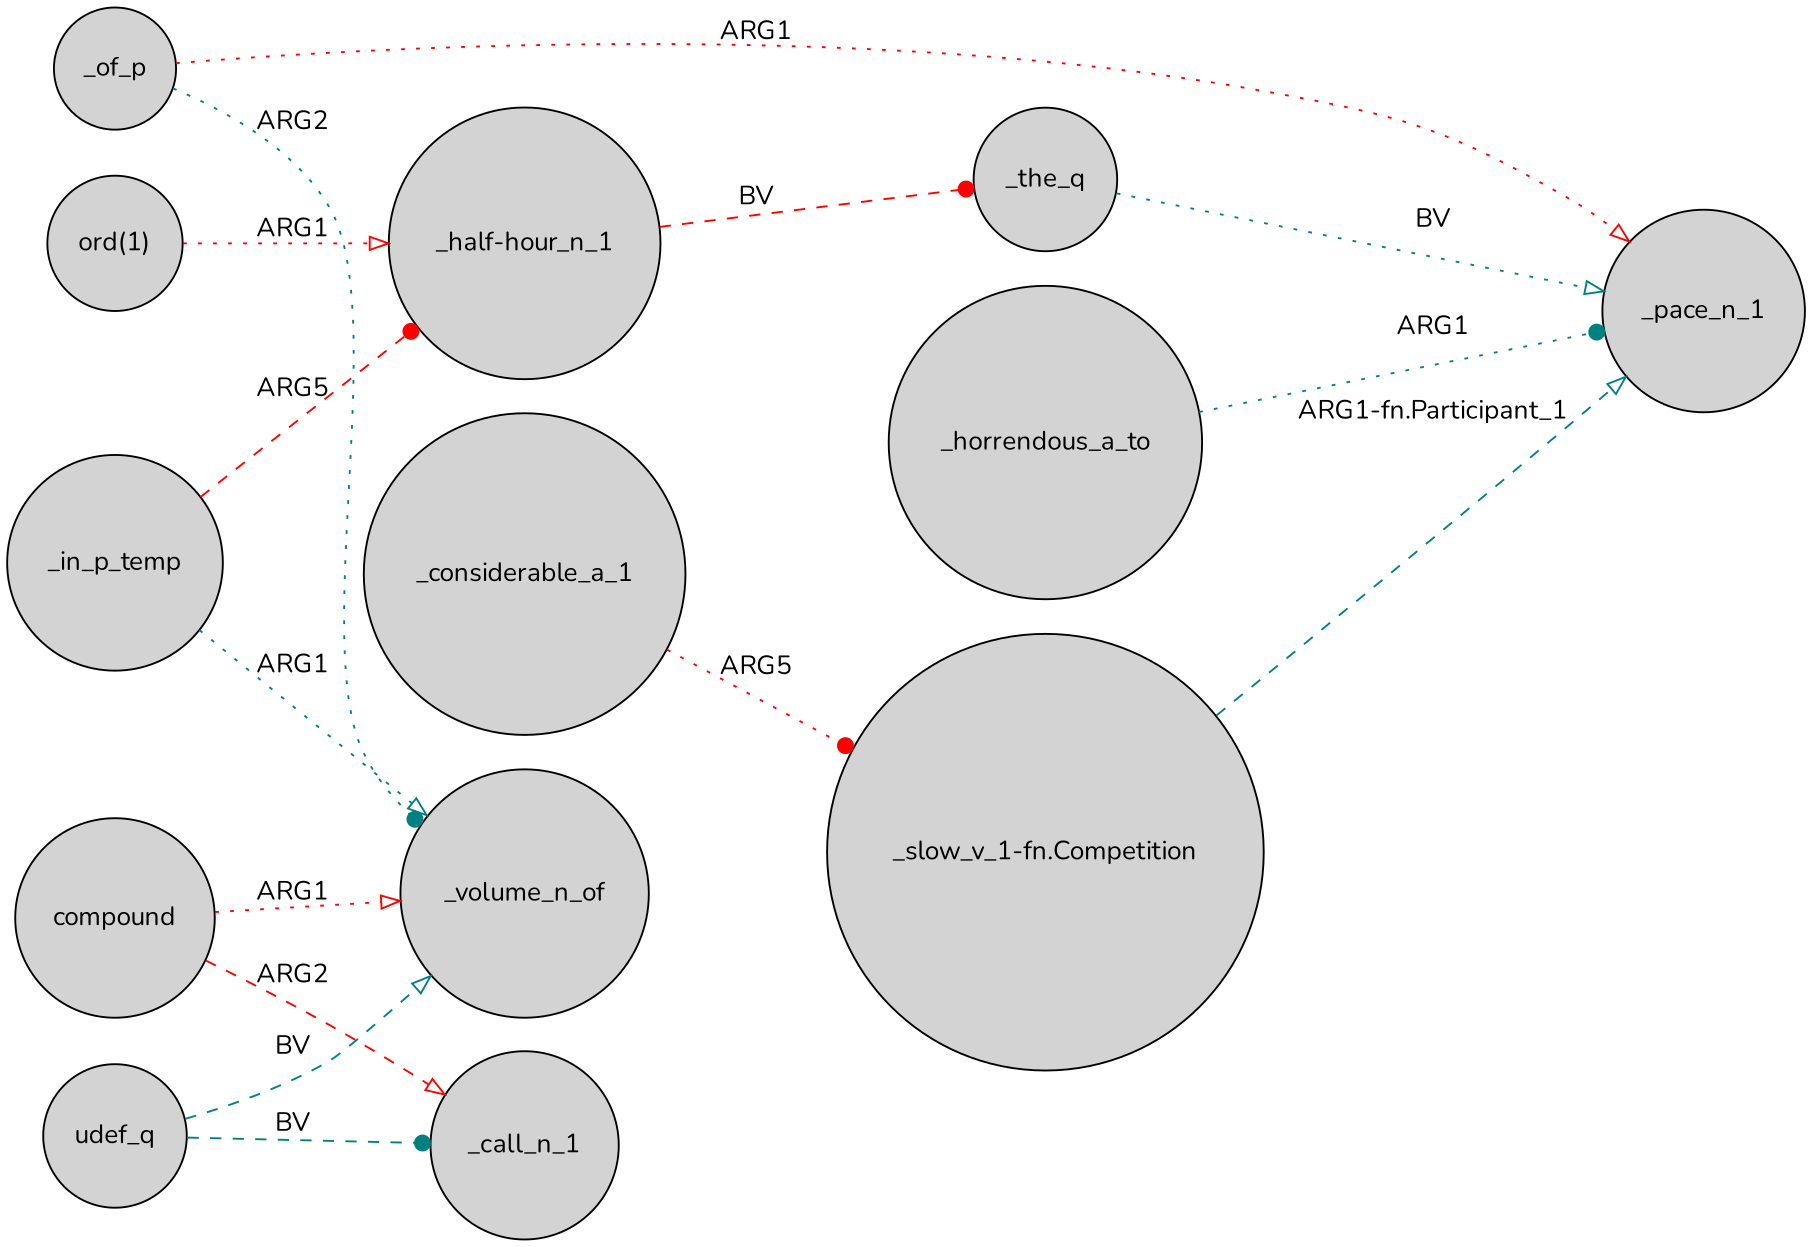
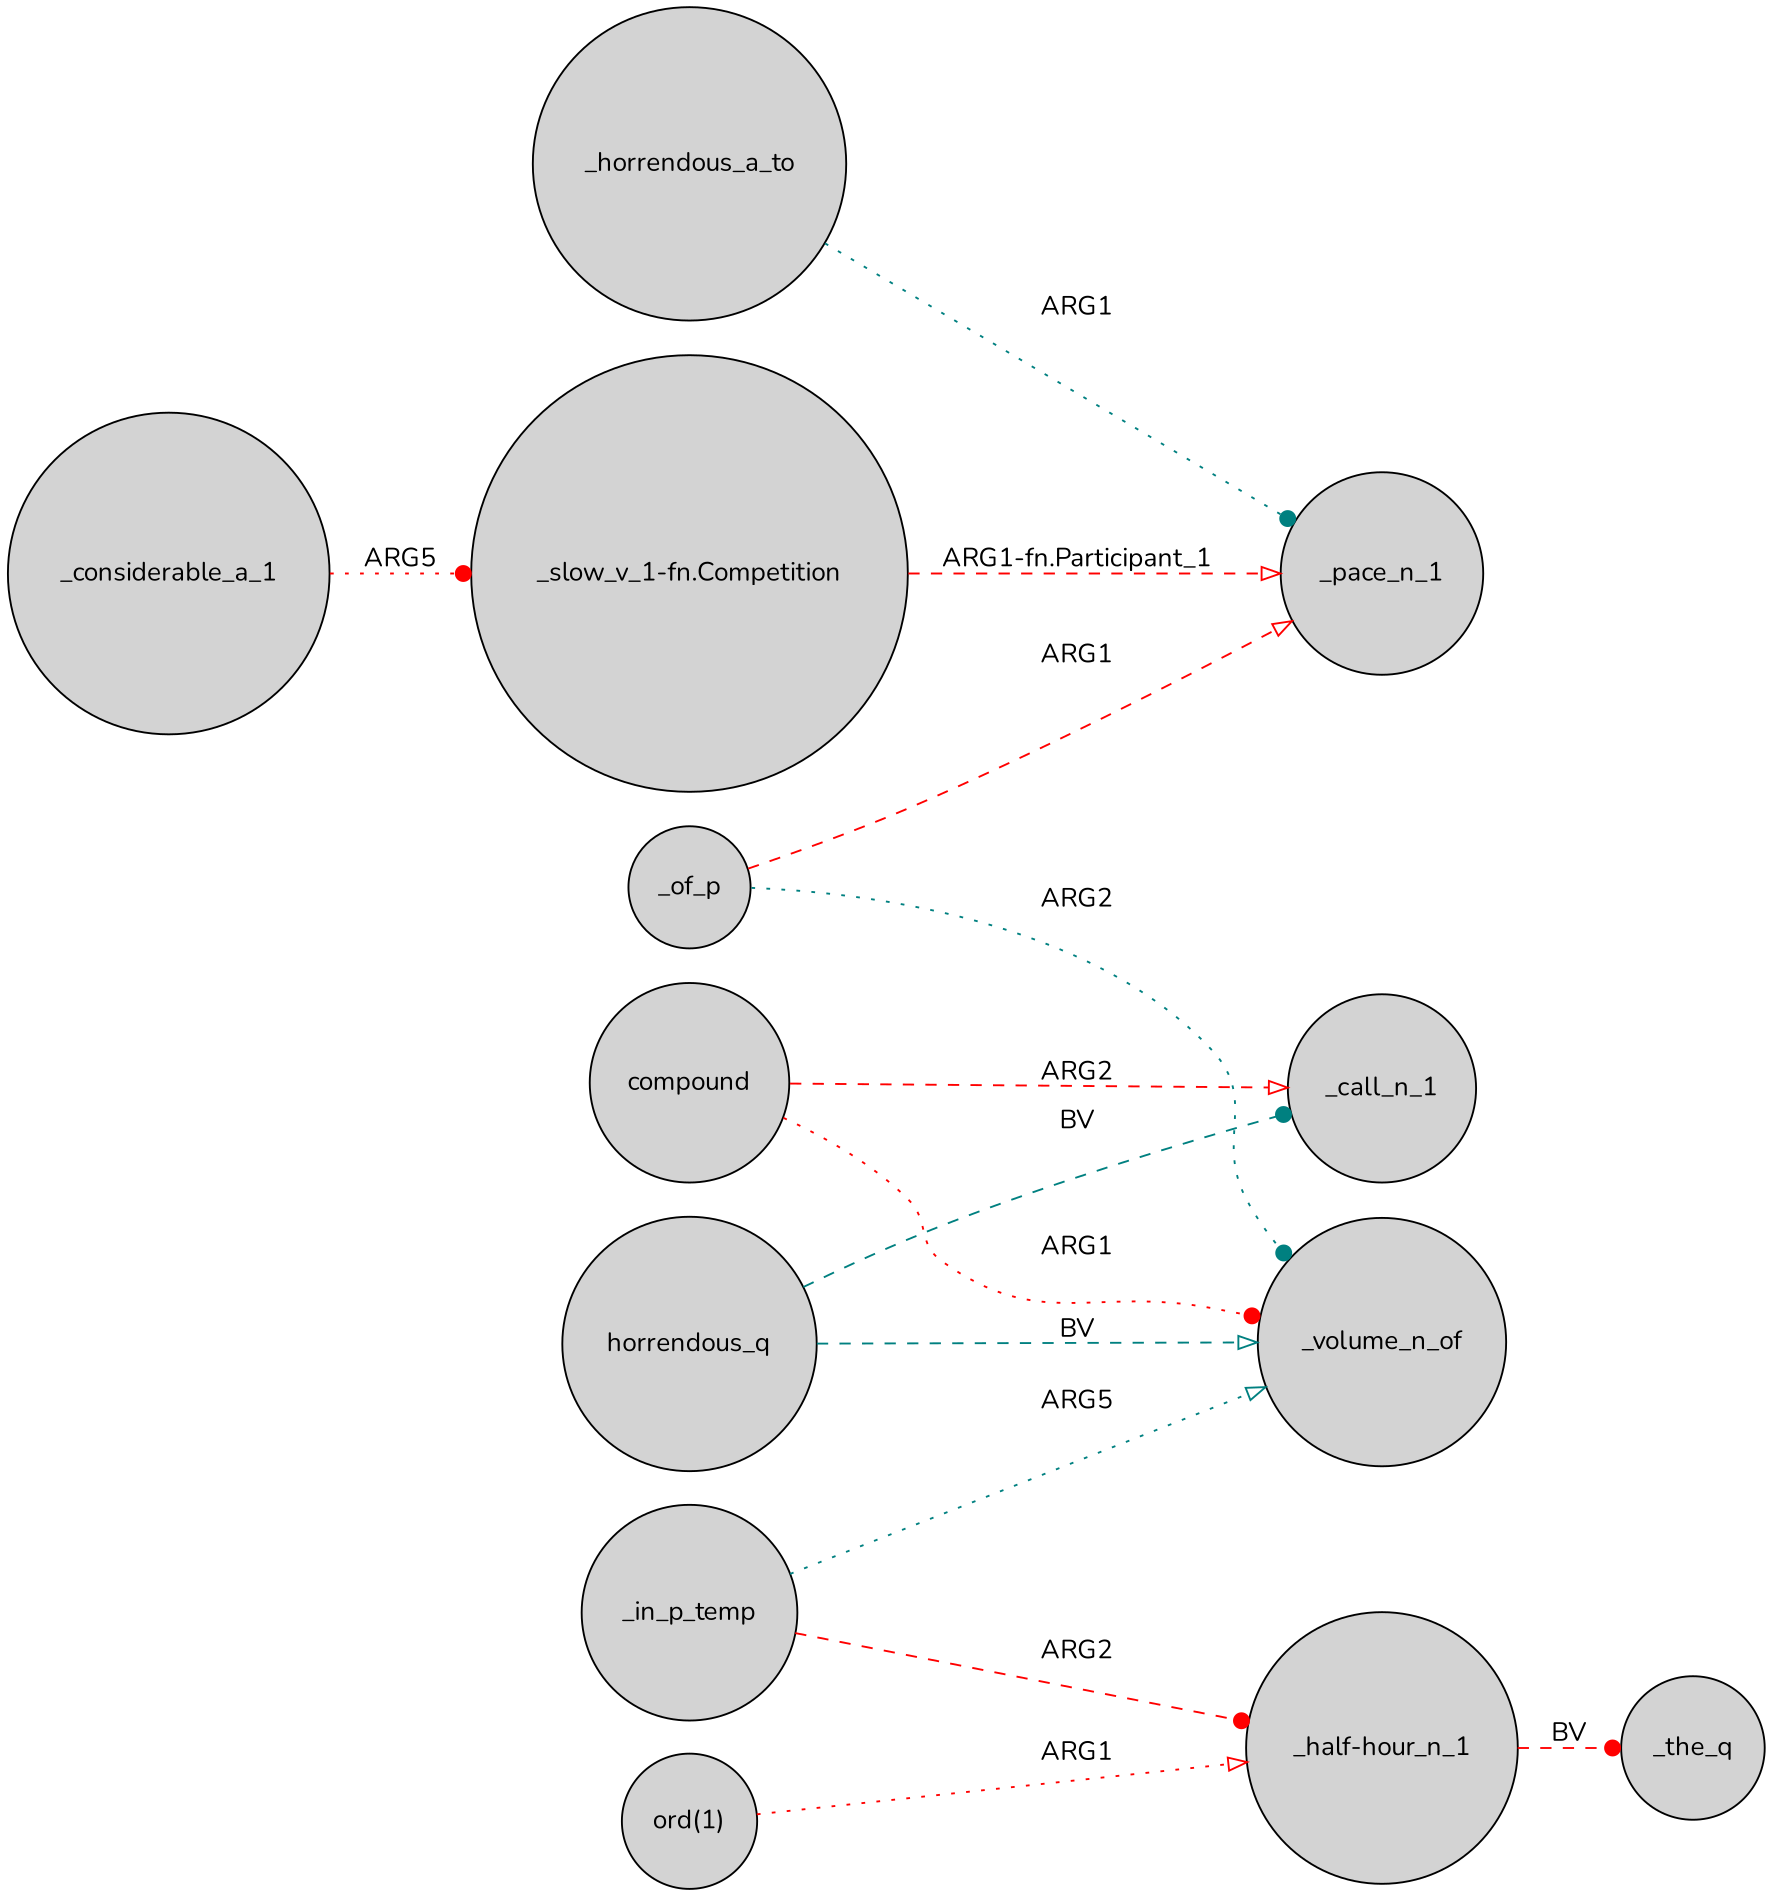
(911, 52) -> (1016, 760)
(1351, 241) -> none
(293, 389) -> (1077, 1651)
(1414, 554) -> (1085, 573)
(293, 665) -> (1077, 1401)
(298, 907) -> (981, 1284)
(115, 1136) -> (690, 1344)
